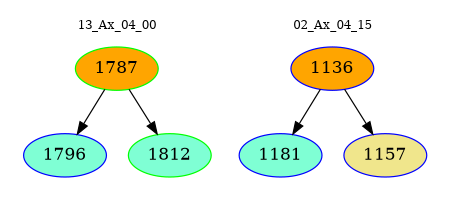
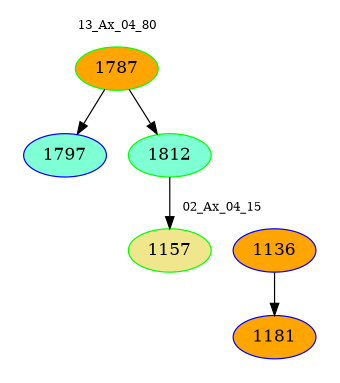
(117, 26) -> (117, 26)
(355, 107) -> (170, 204)
(65, 155) -> (65, 155)
(281, 155) -> (275, 337)
(385, 155) -> (170, 250)
